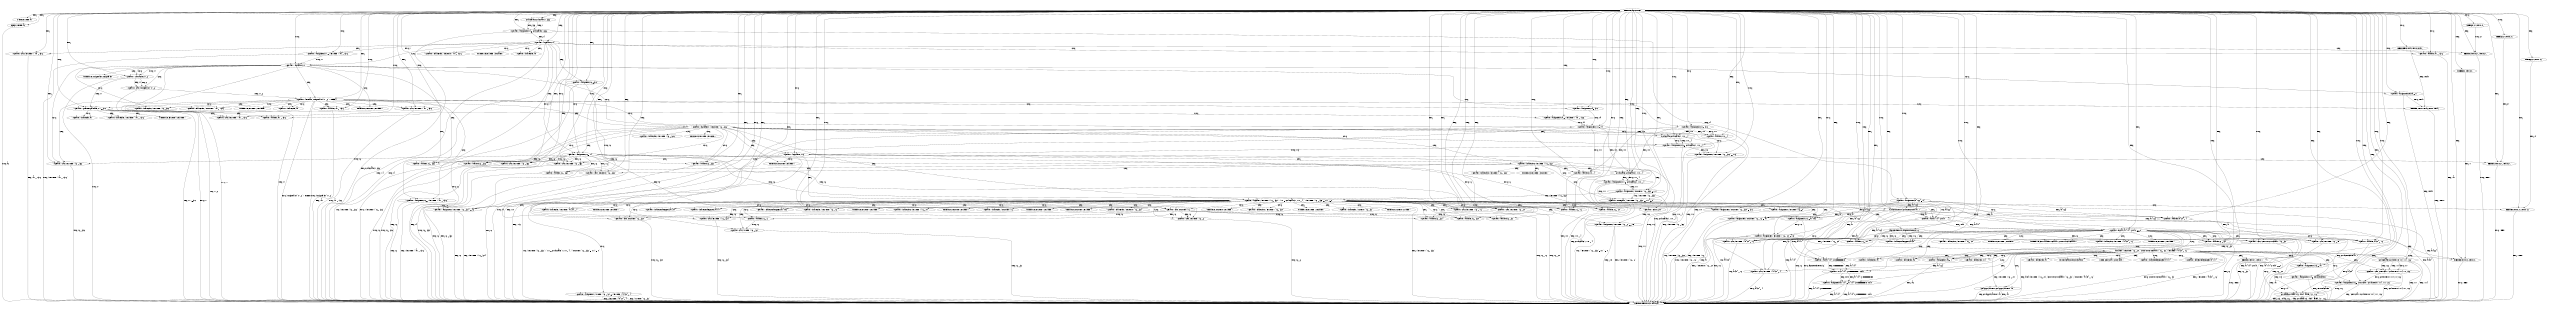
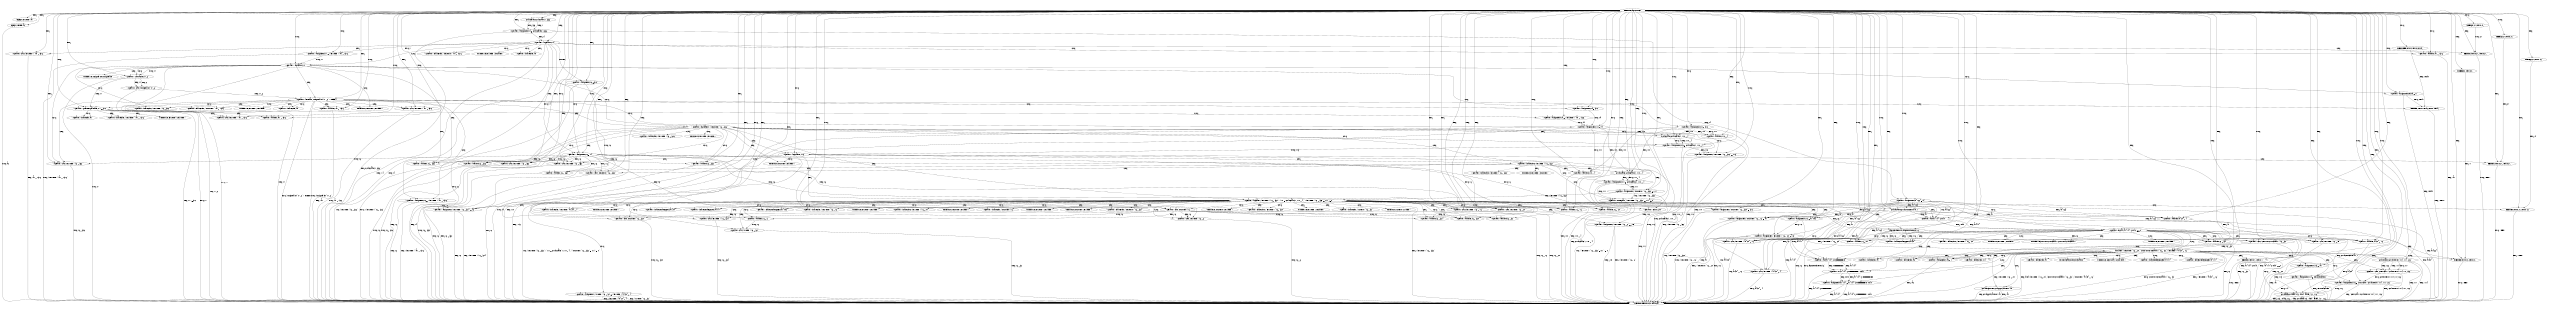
(2136, 19) -> none
(25, 20) -> (25, 20)
(2410, 48) -> (2410, 48)
(562, 60) -> (562, 60)
(210, 67) -> none
(98, 77) -> (98, 77)
(1787, 210) -> none
(1905, 210) -> (1905, 210)
none -> (1541, 212)
(2054, 242) -> (2054, 242)
(2114, 242) -> none
(2112, 260) -> (2112, 260)
(2395, 260) -> (2395, 260)
(1876, 267) -> (1834, 234)
(1997, 289) -> (1997, 289)
